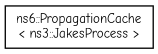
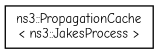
(79, 27) -> (79, 27)
